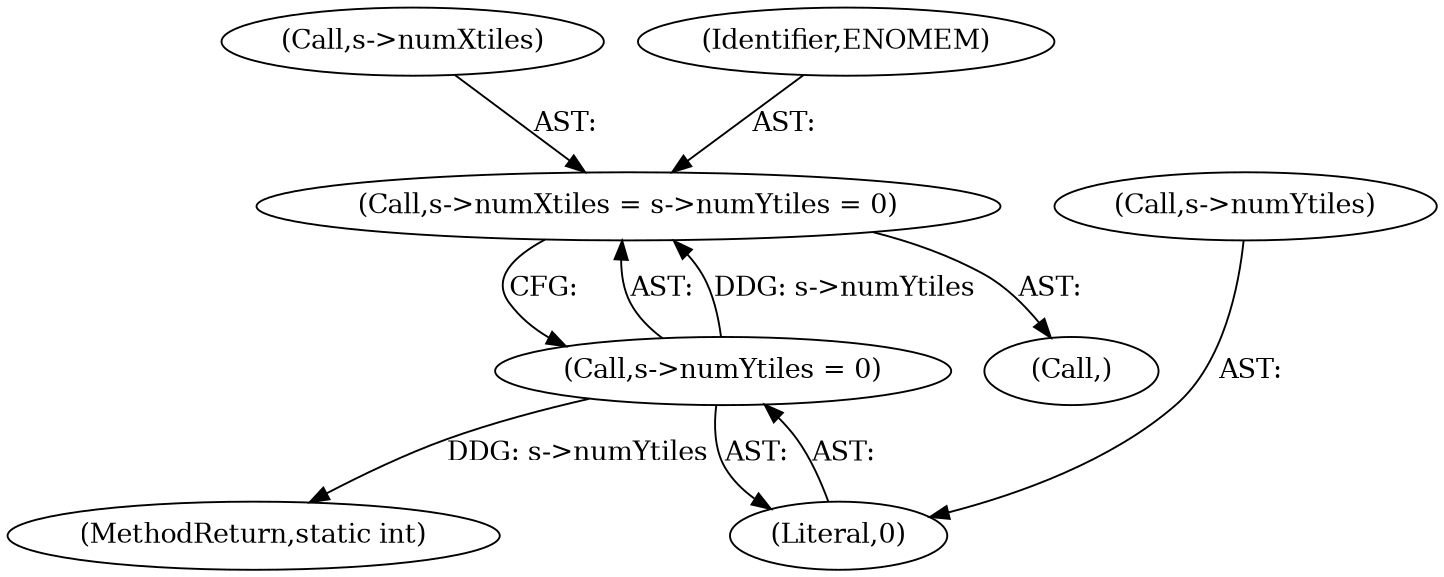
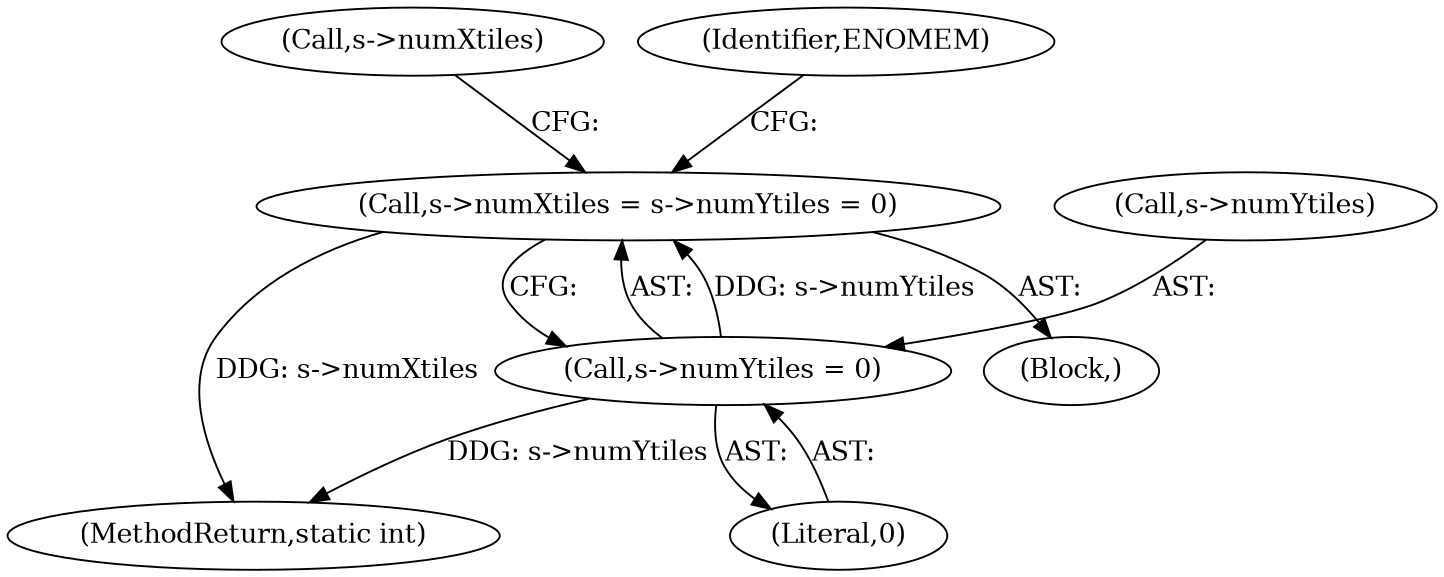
(570, 124) -> (570, 124)
(788, 124) -> (788, 124)
none -> (231, 319)
(1071, 371) -> (1071, 371)
(1147, 427) -> (1063, 314)
